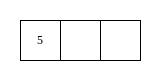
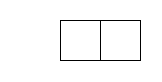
(41, 41) -> none
